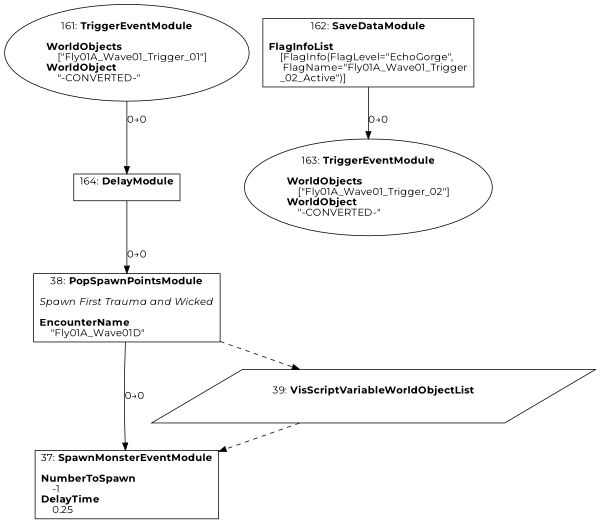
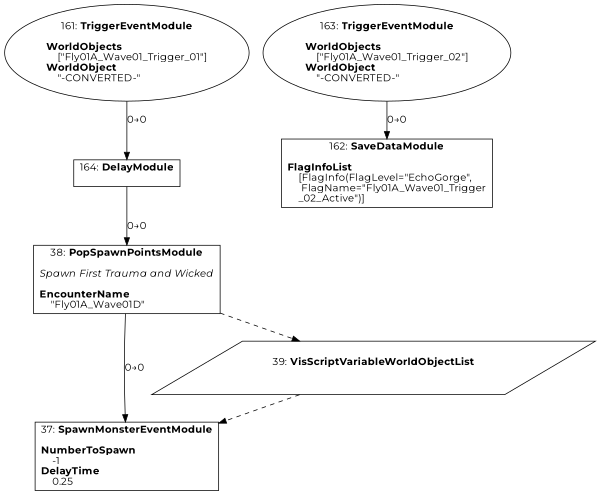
(368, 109) -> (387, 116)
